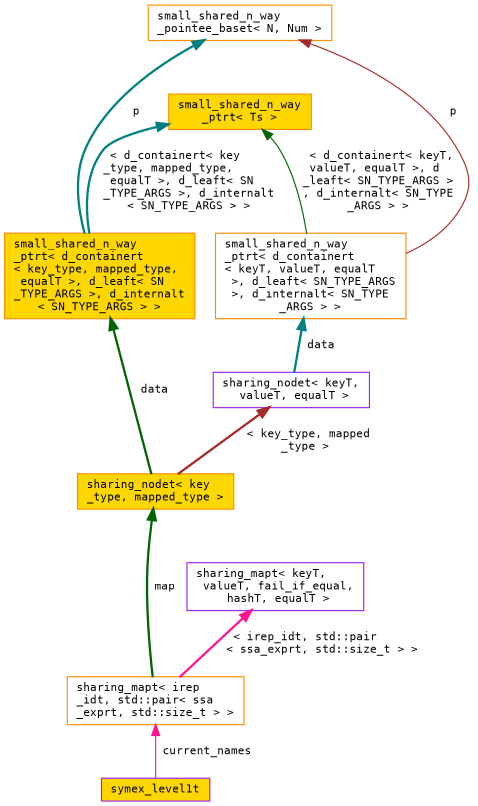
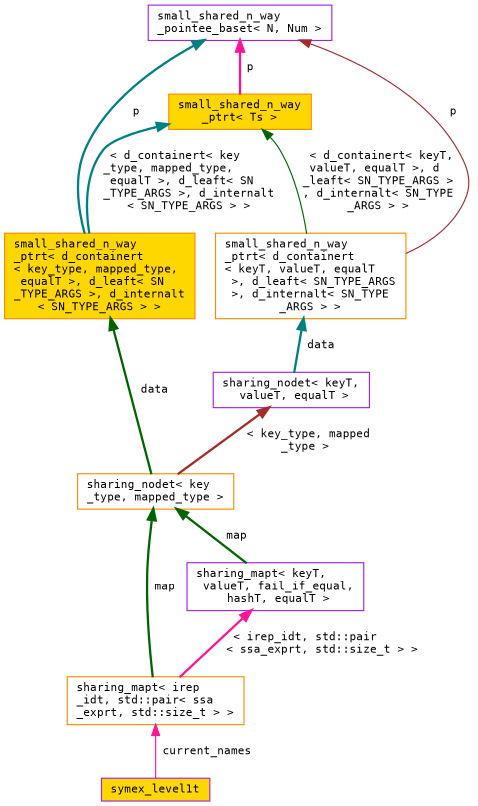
(240, 23) -> (240, 23)
none -> (240, 73)
(156, 491) -> (156, 491)
none -> (216, 540)
